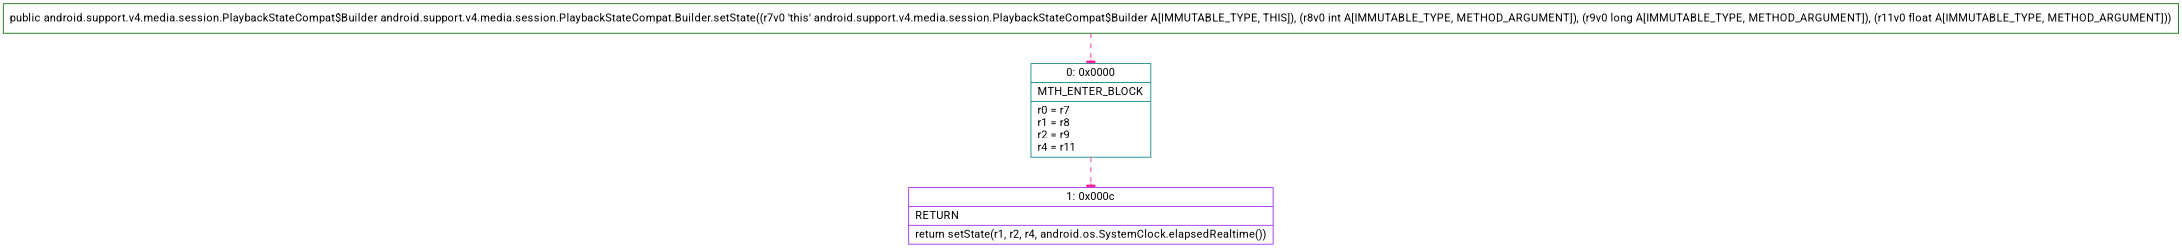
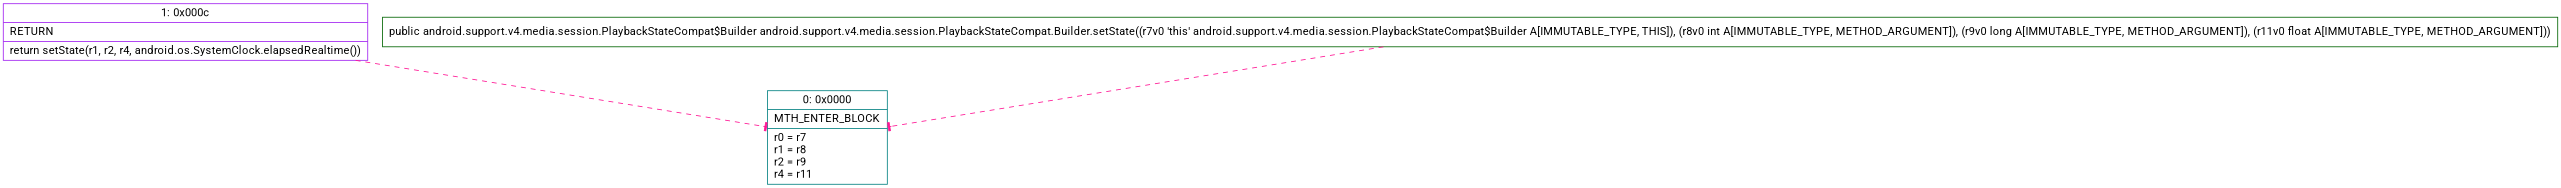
(1091, 170) -> (559, 93)
